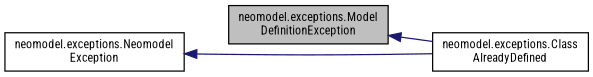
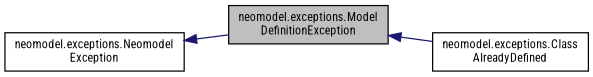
(315, 55) -> (213, 37)
